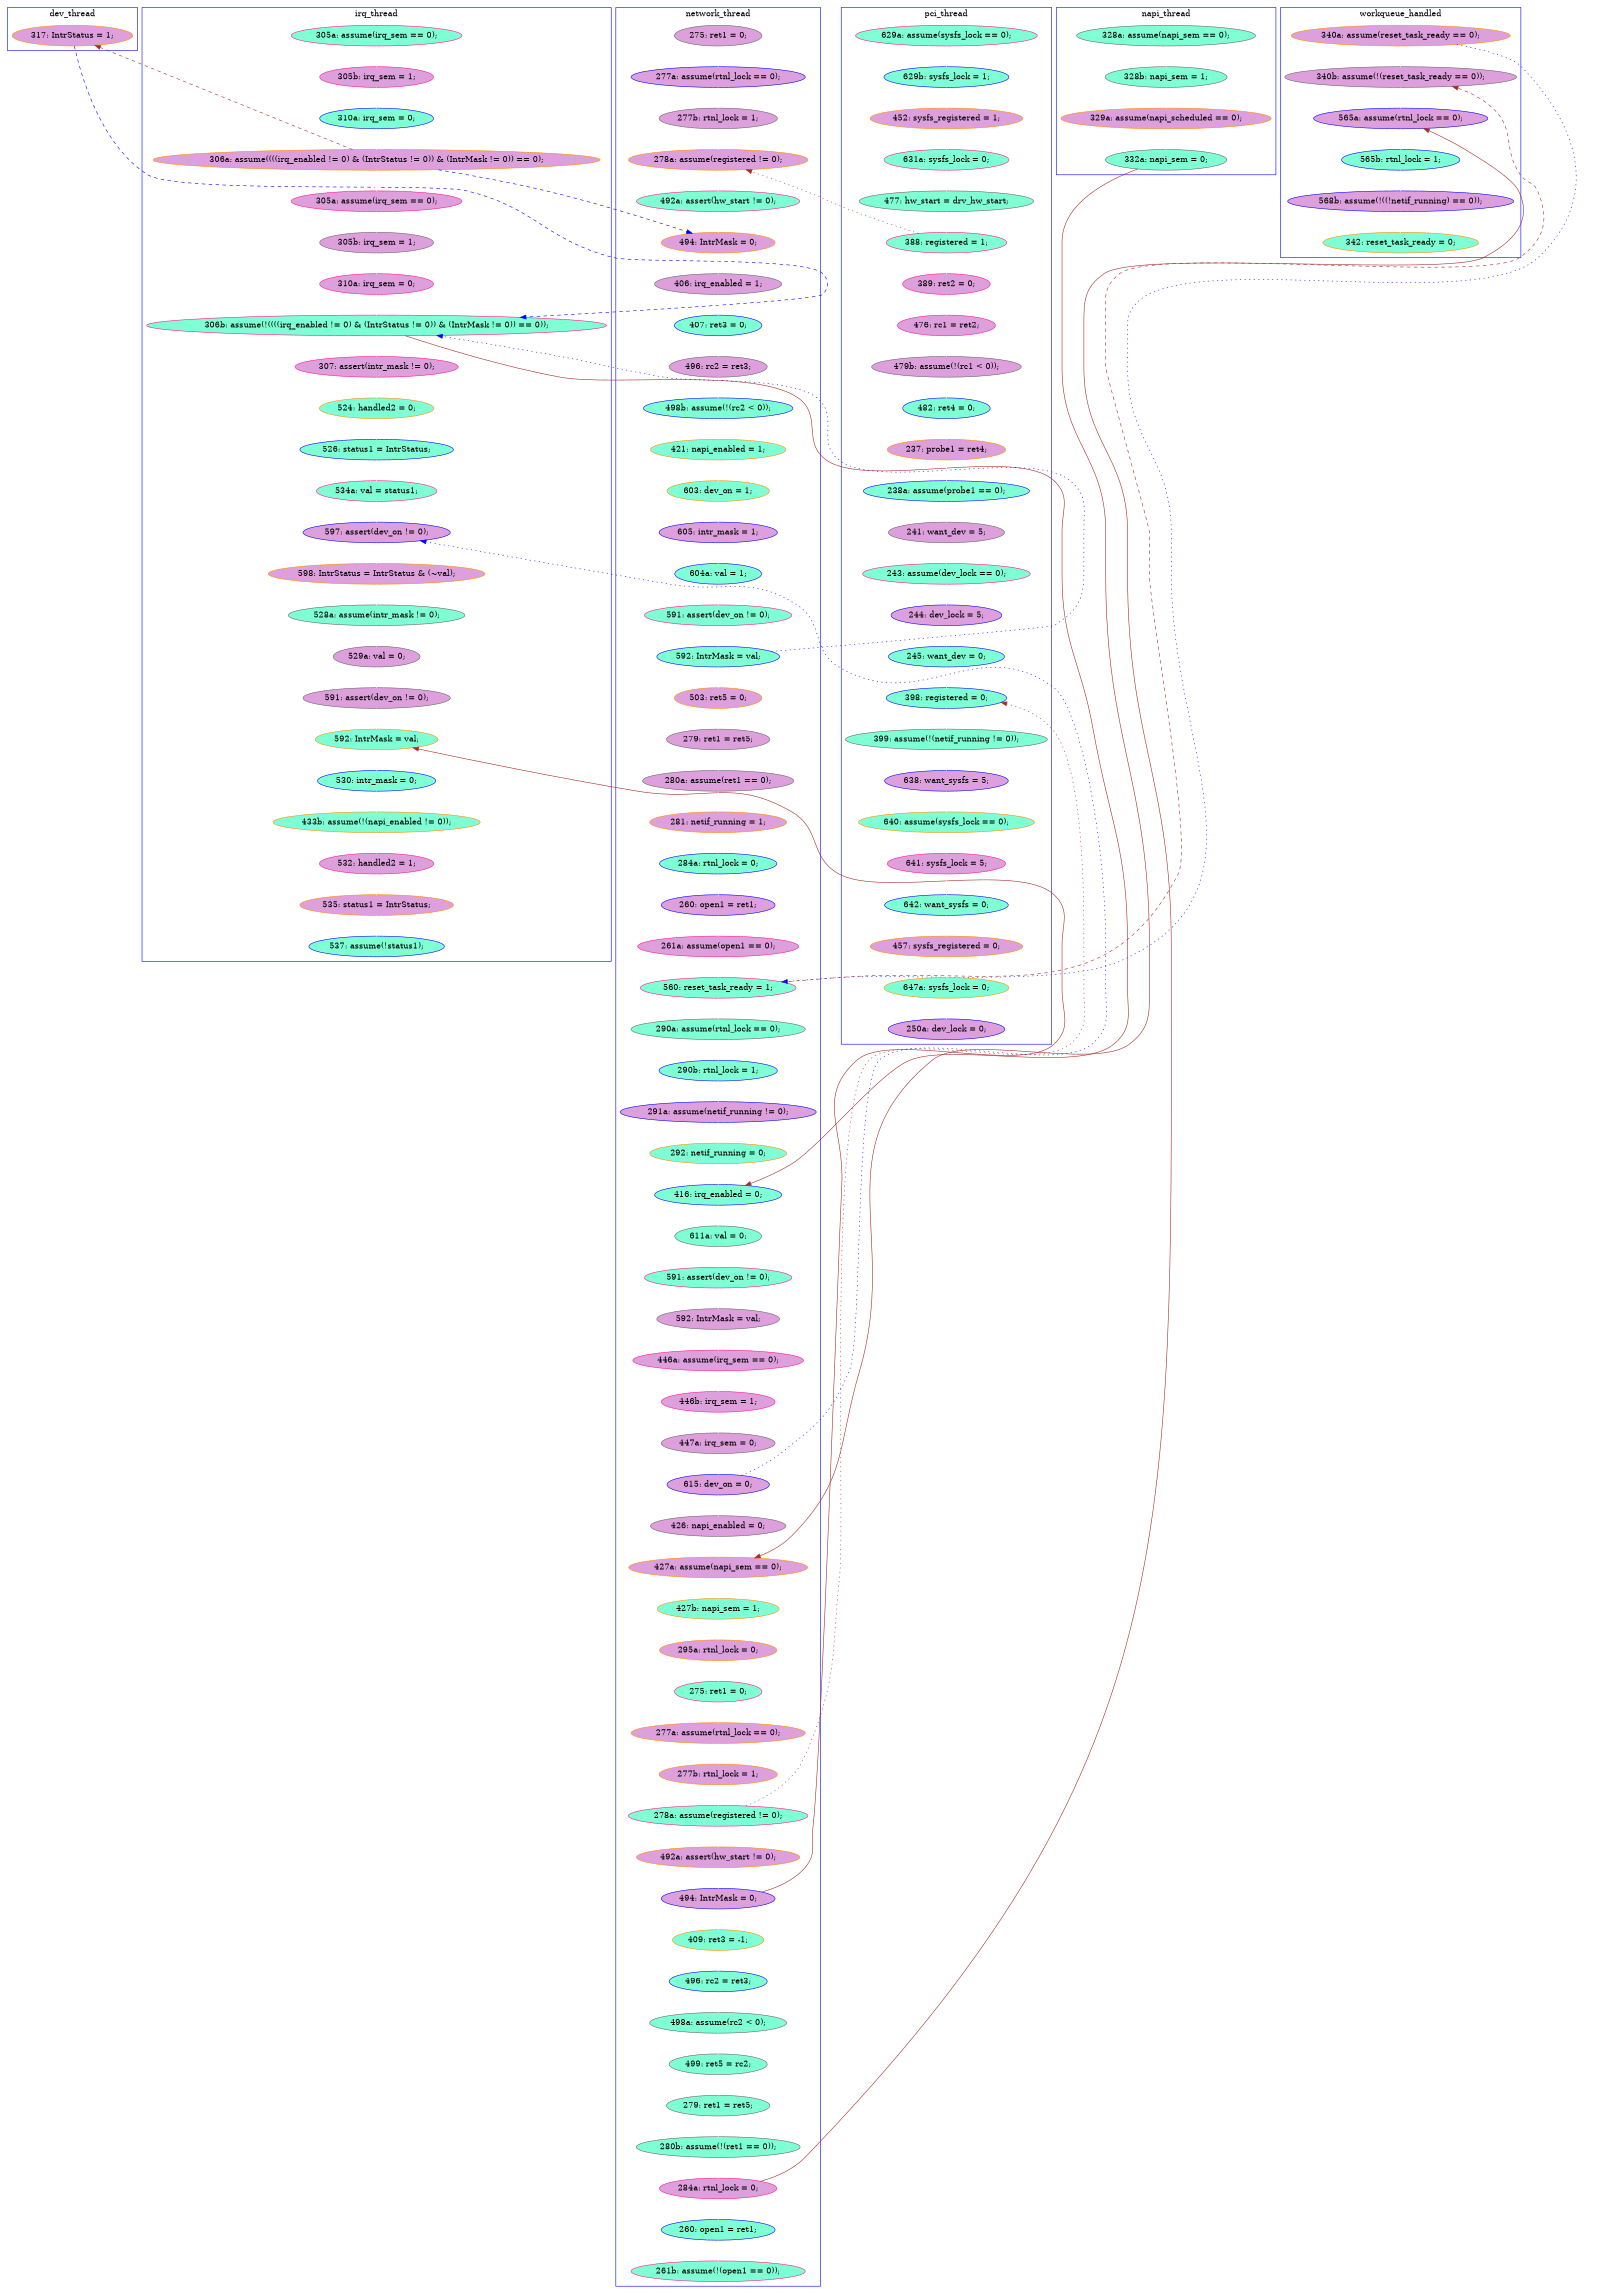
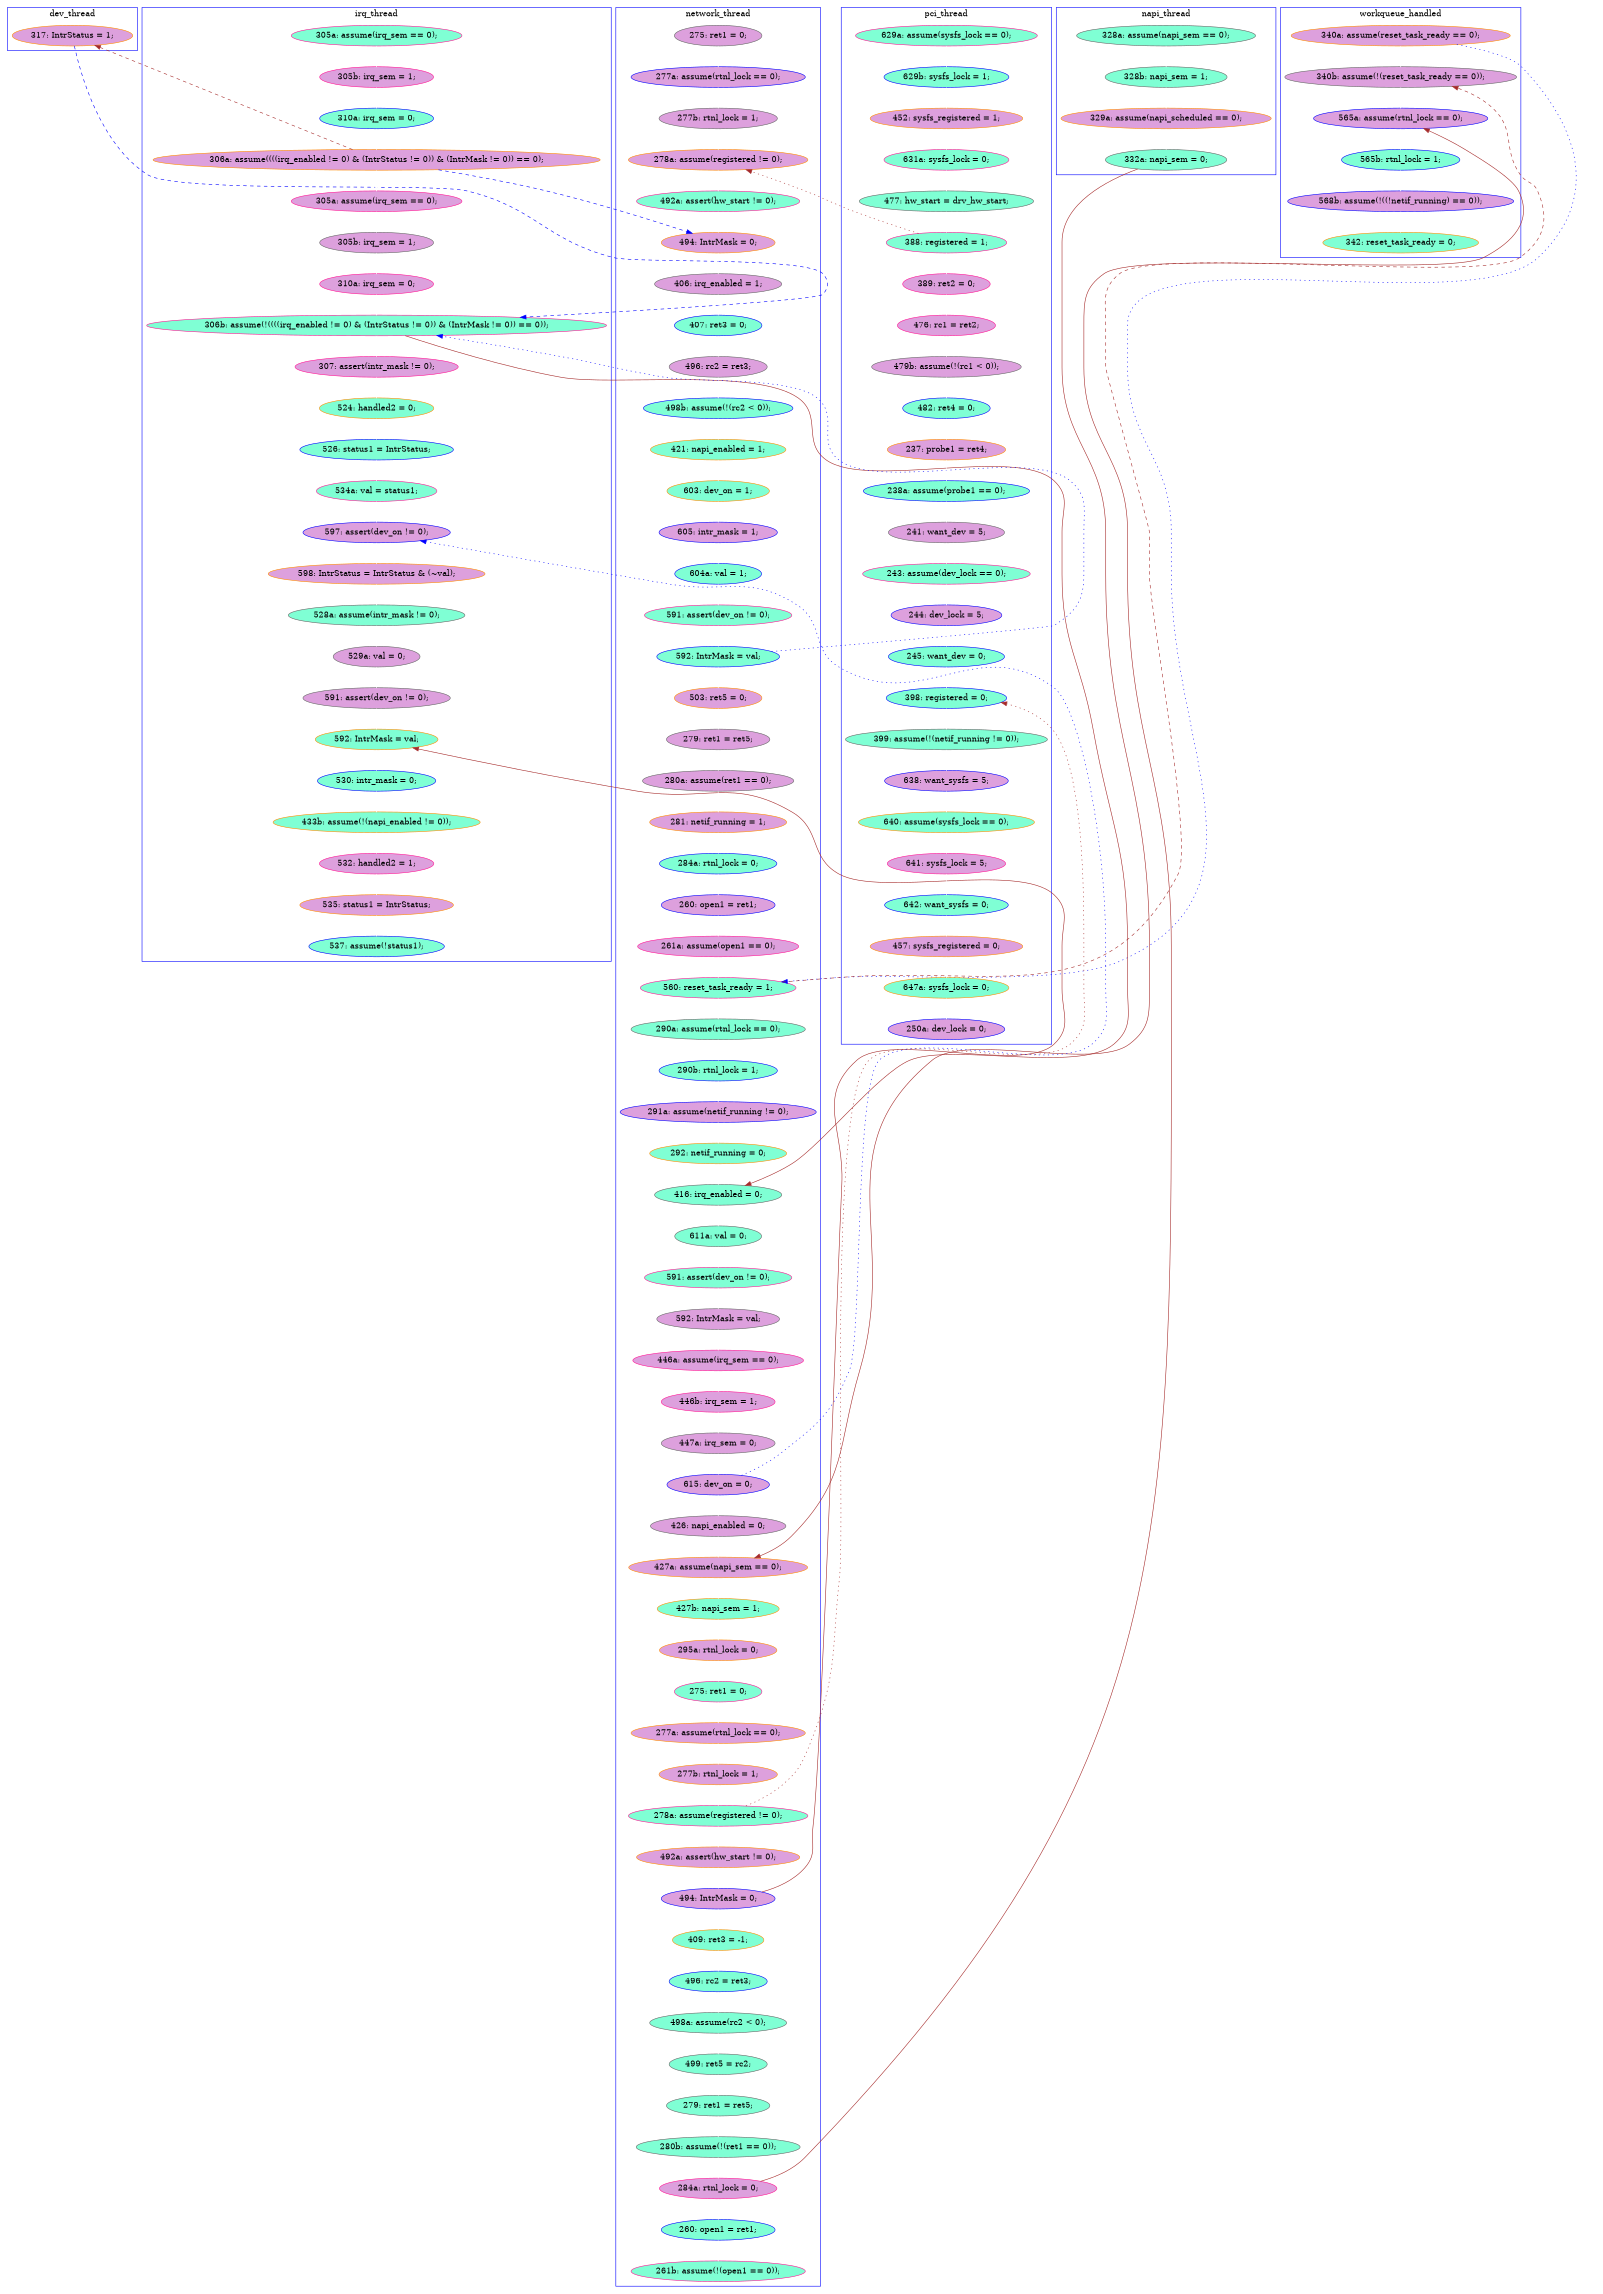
(718, 1195) -> (718, 1195)
